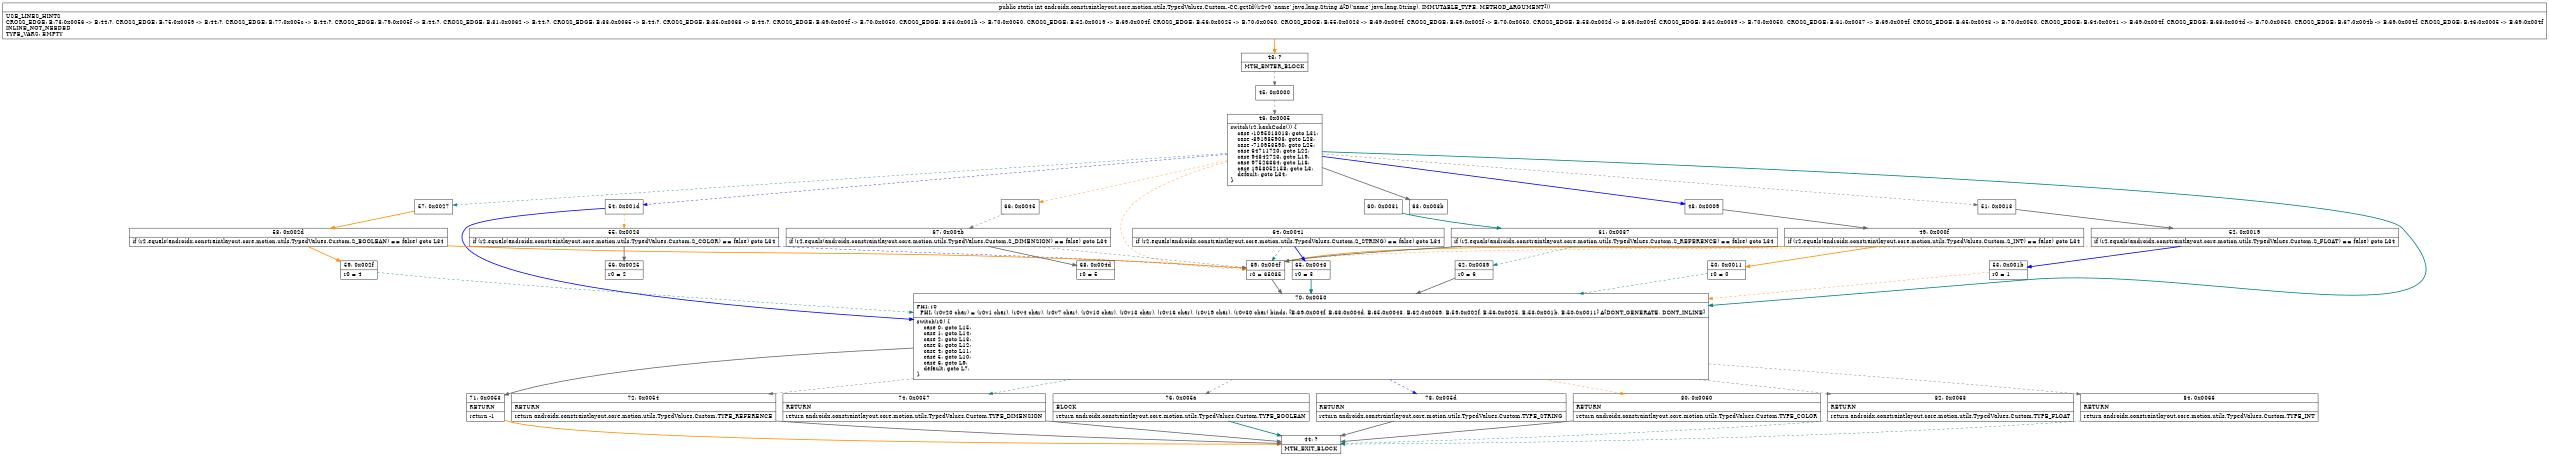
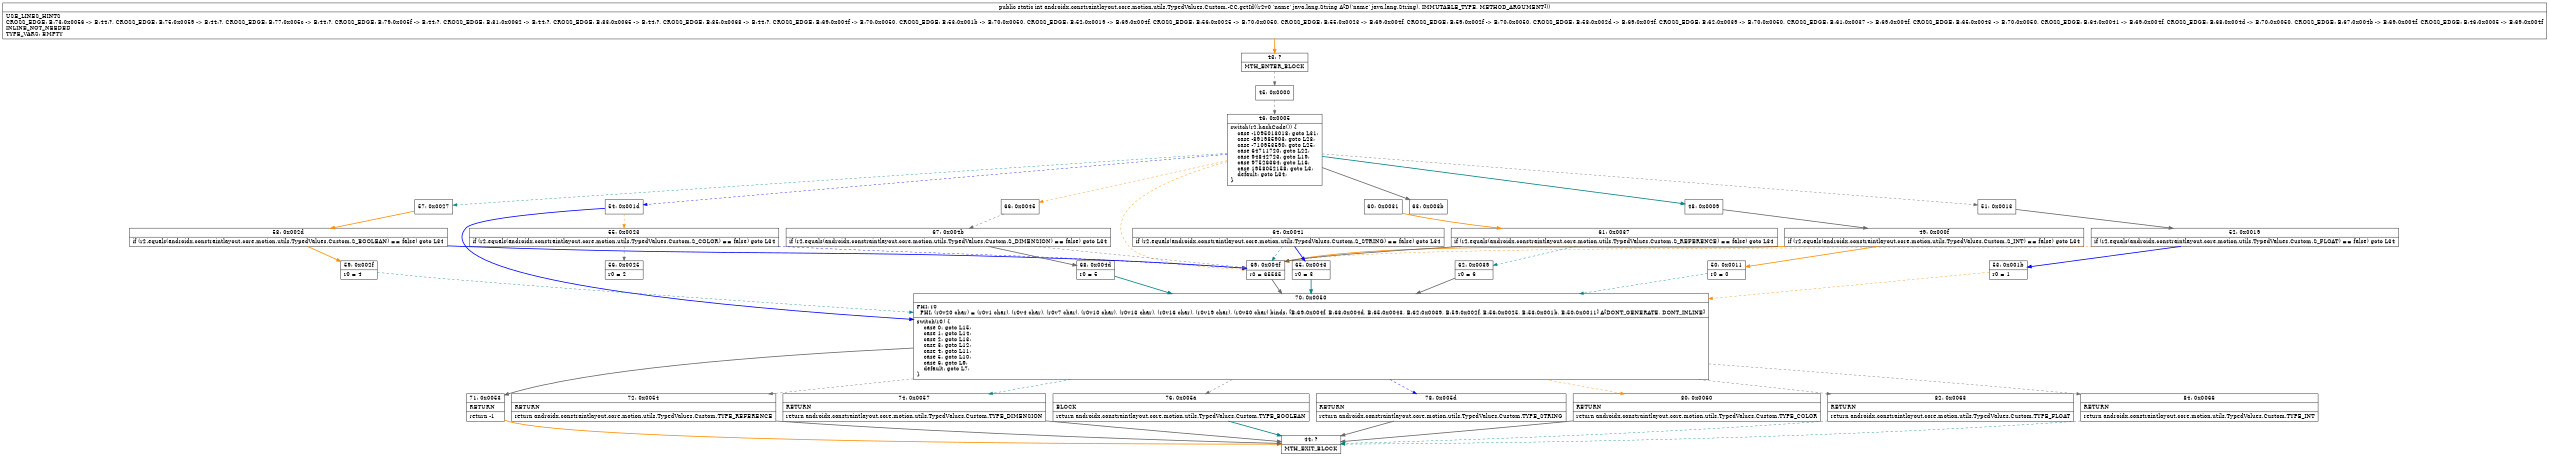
(1502, 180) -> (1502, 180)
(2249, 200) -> (1141, 284)
(1449, 222) -> (1449, 222)
(624, 253) -> (624, 253)
(845, 254) -> (845, 254)
(1266, 275) -> (1266, 275)
